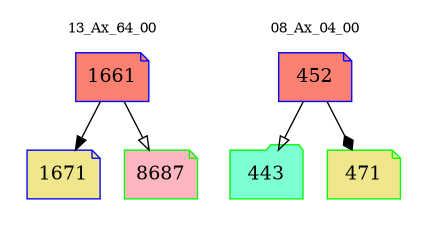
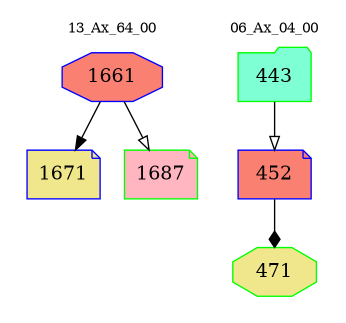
(315, 29) -> (275, 29)
(112, 77) -> (112, 77)
(294, 120) -> (275, 119)
(161, 175) -> (161, 175)
(364, 175) -> (275, 272)
